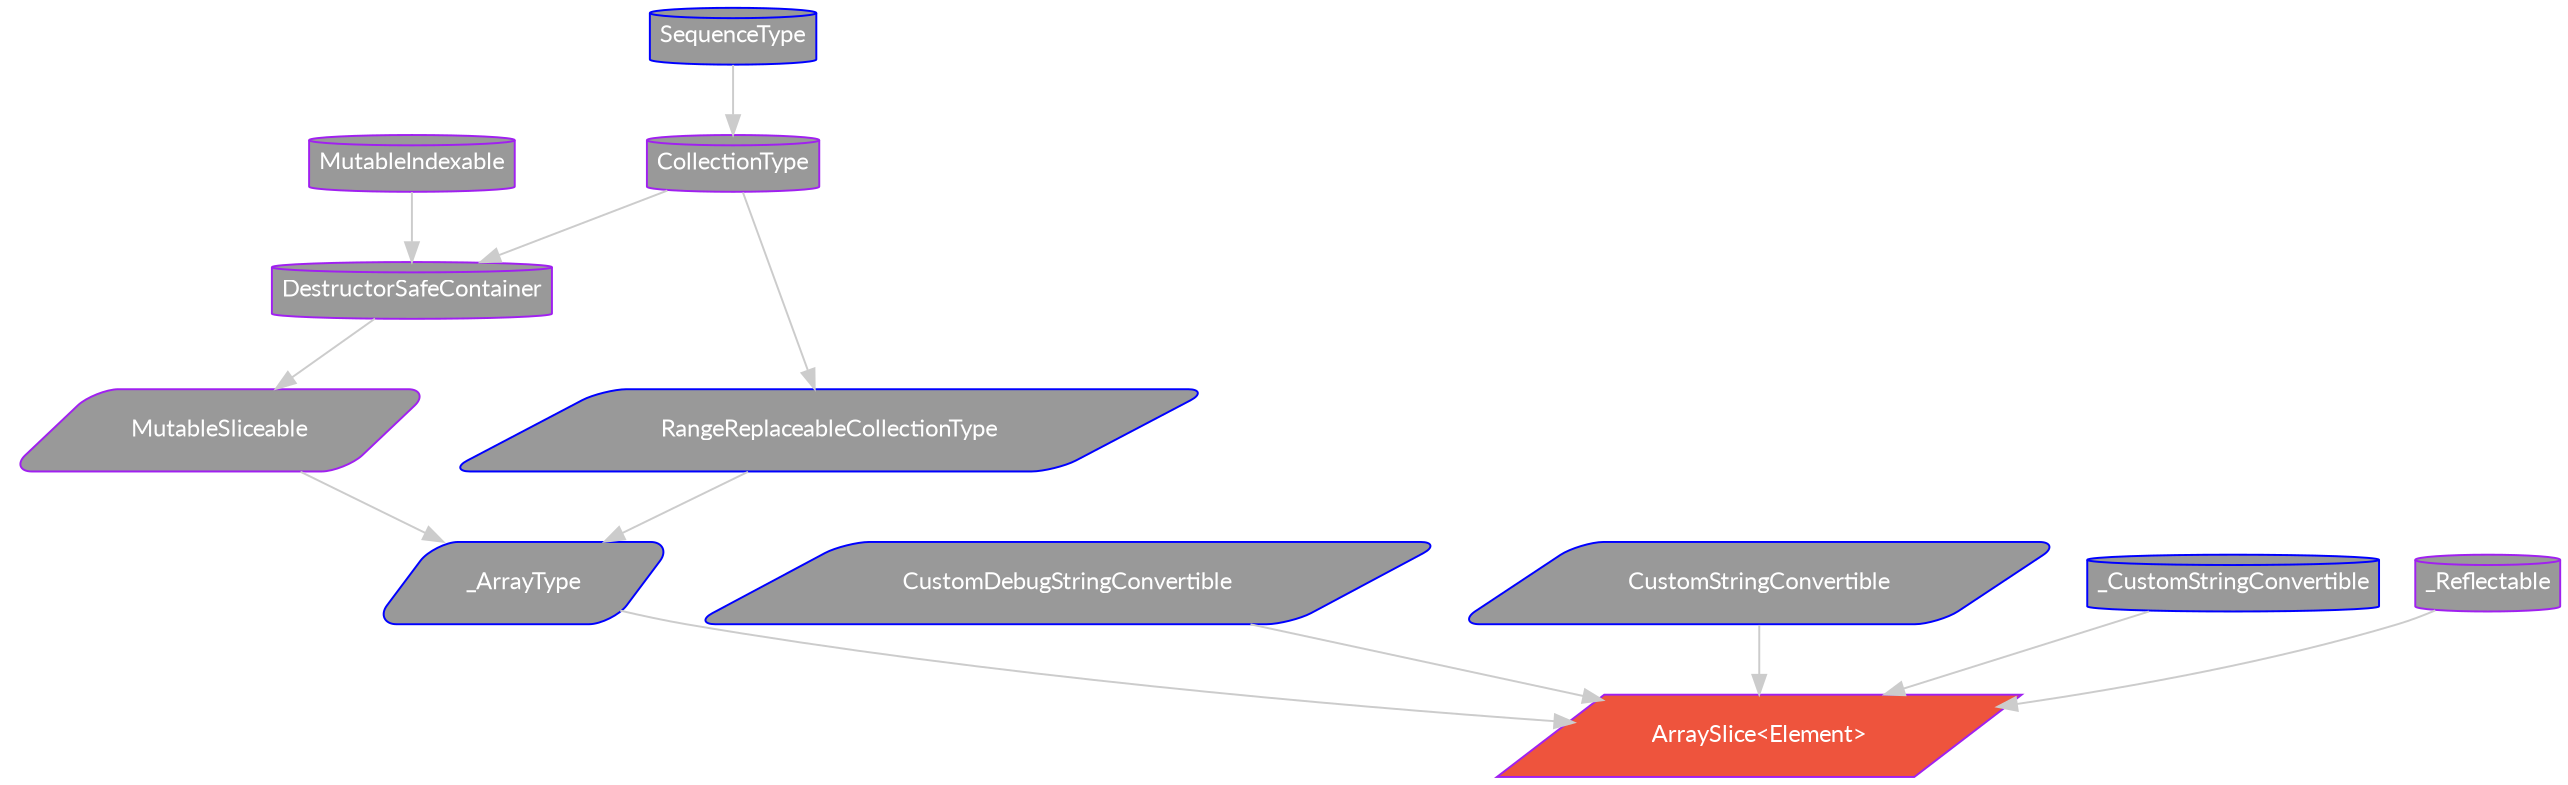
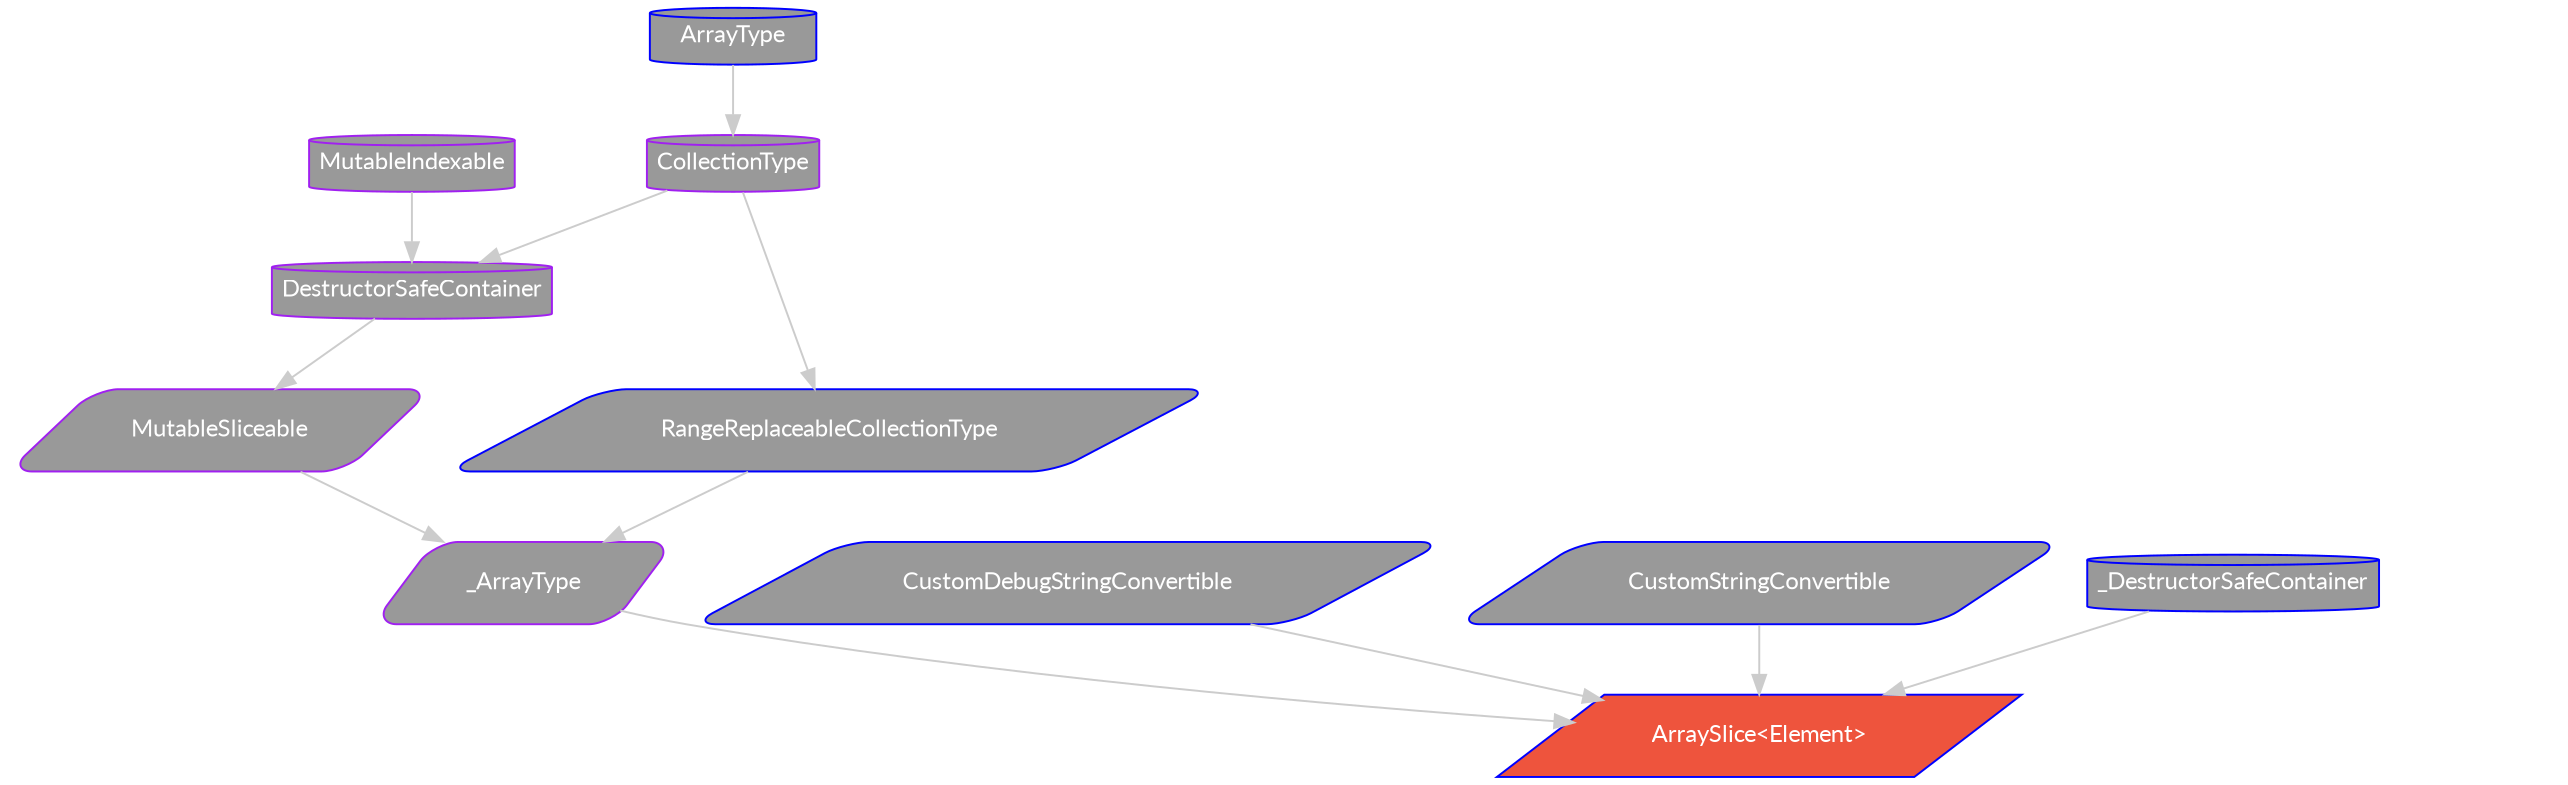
(733, 36) -> (733, 36)
(524, 583) -> (524, 583)
(2233, 583) -> (2233, 583)
(2488, 583) -> none
(1759, 736) -> (1759, 736)
